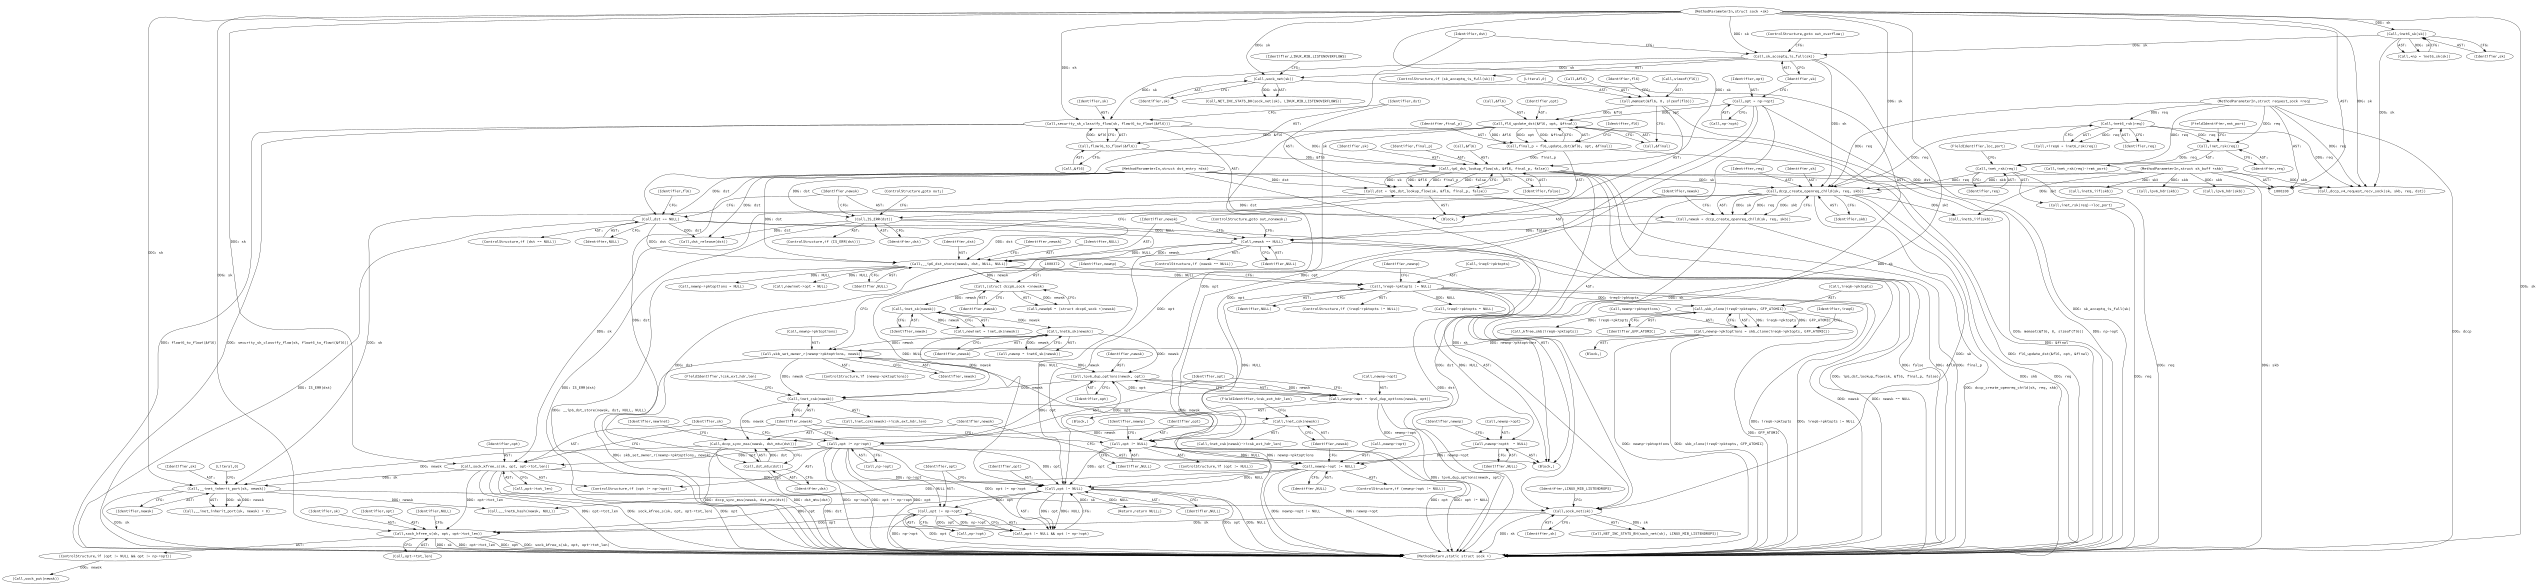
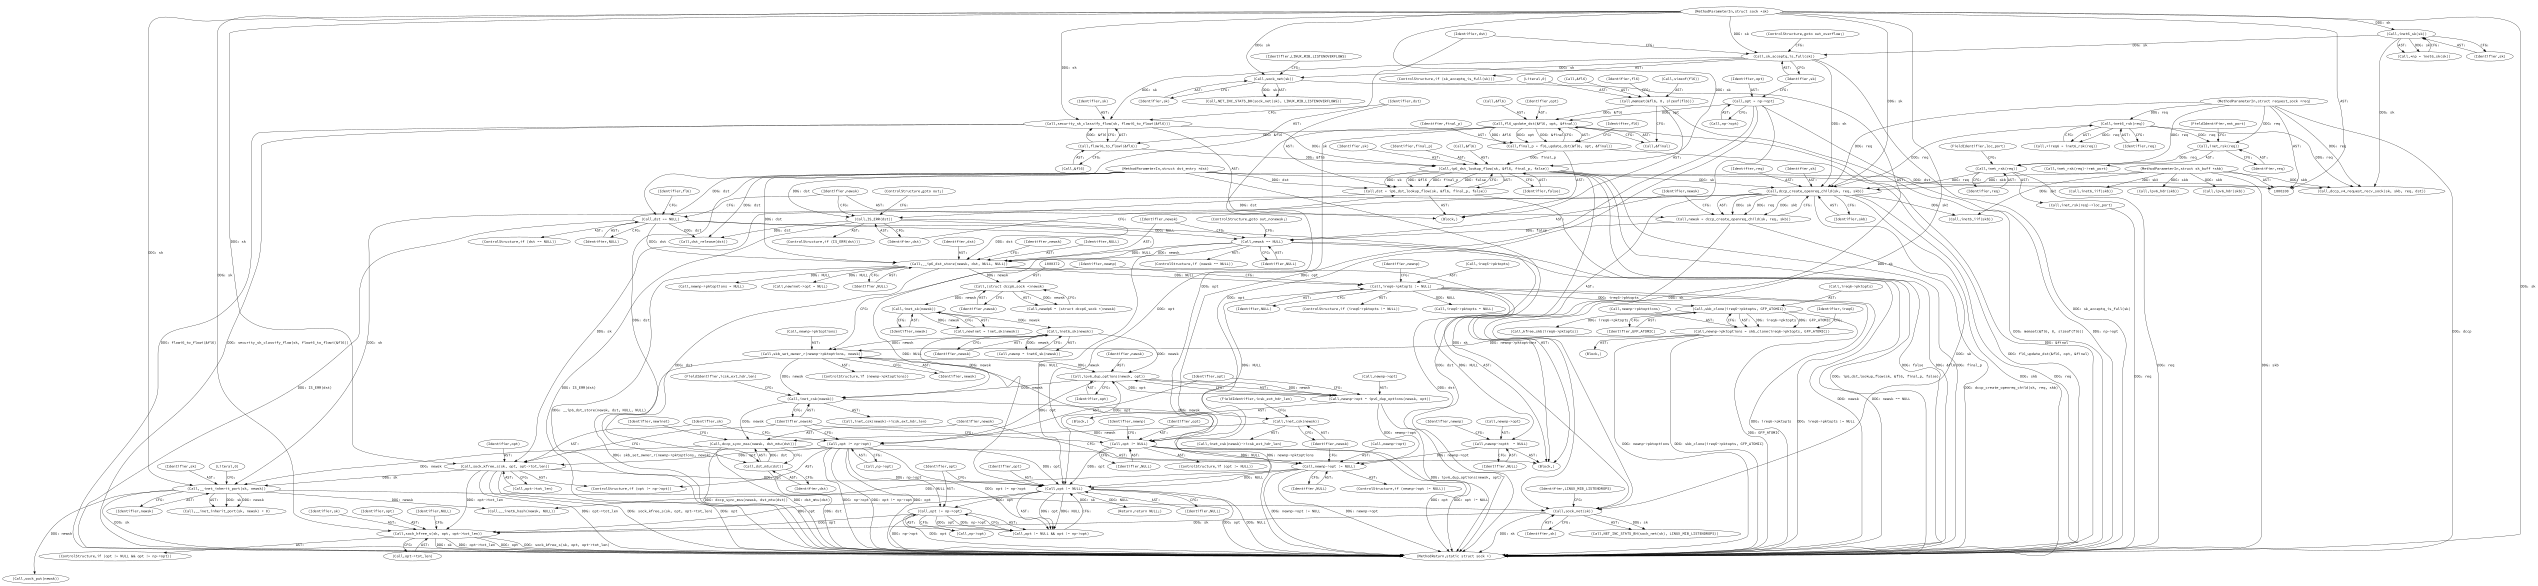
(2196, 17) -> none
(76, 567) -> (92, 505)
